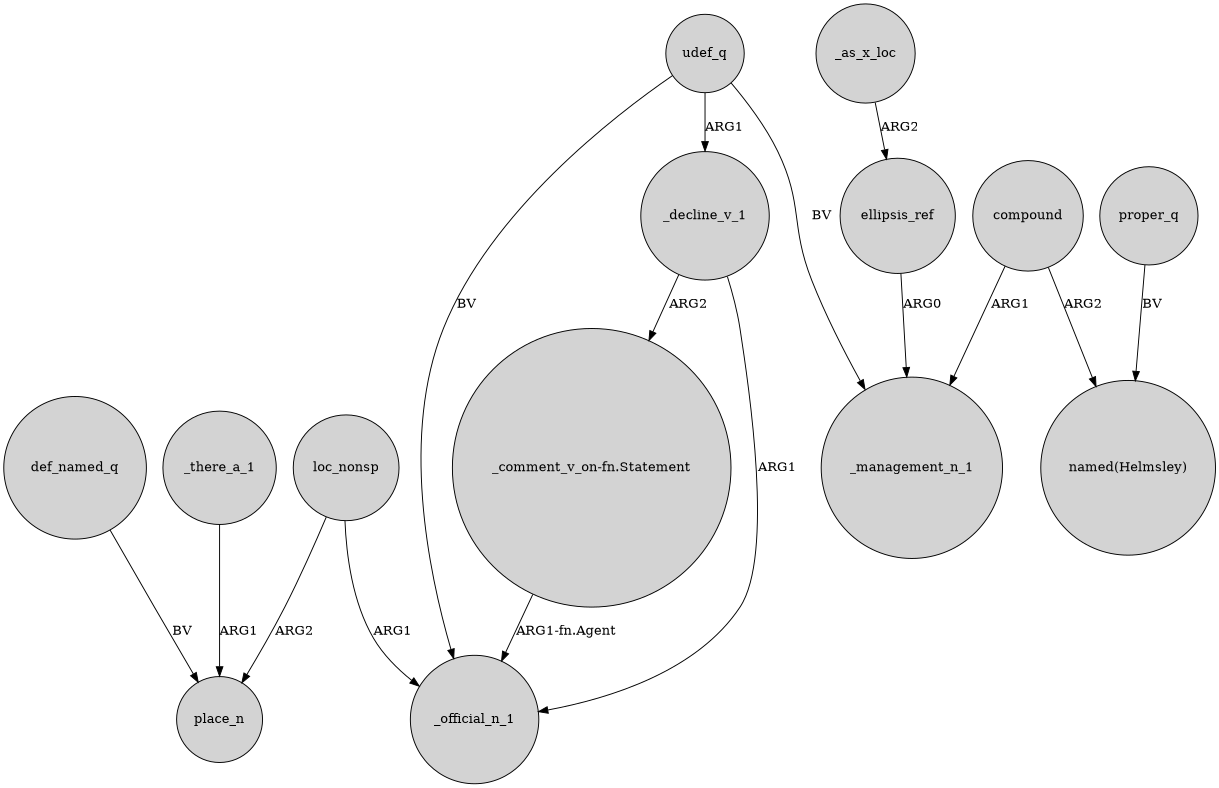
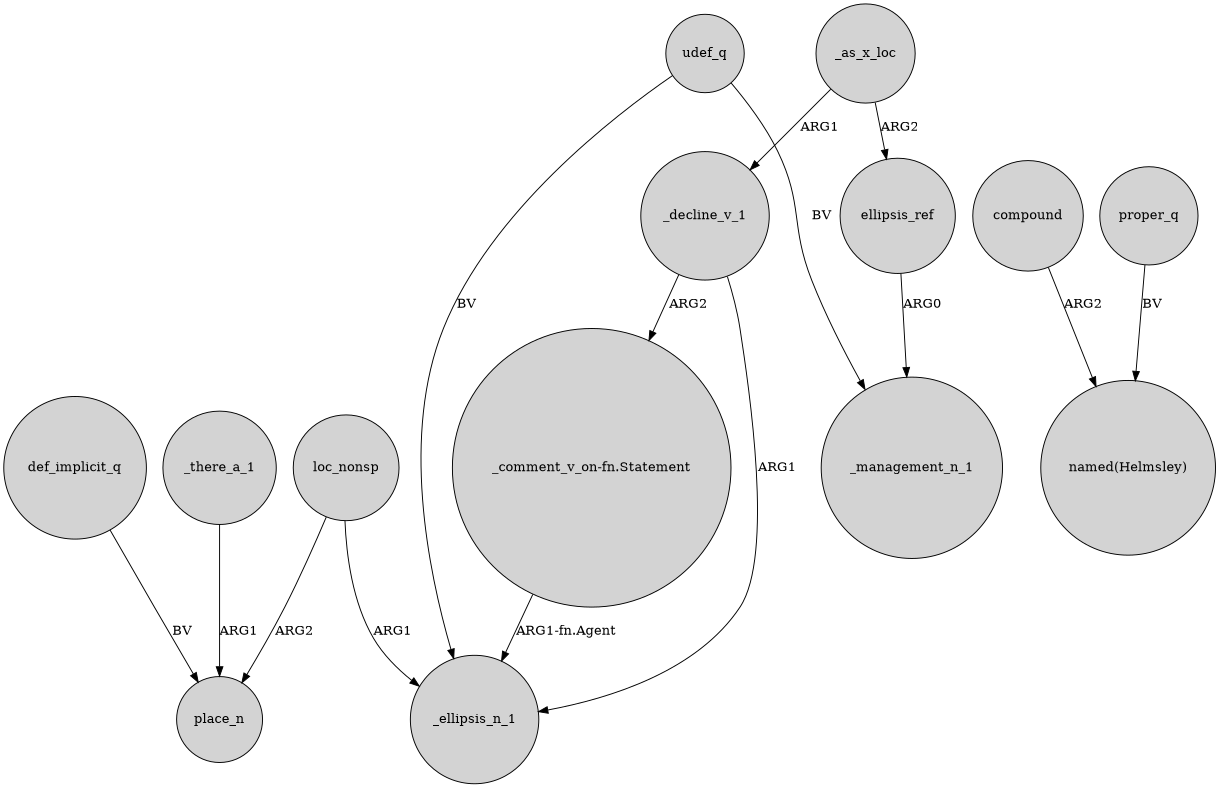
(705, 117) -> (794, 126)
(980, 321) -> none
(75, 468) -> (75, 468)
(475, 720) -> (475, 720)
